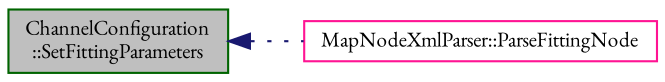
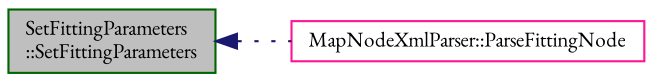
(118, 41) -> (112, 41)
